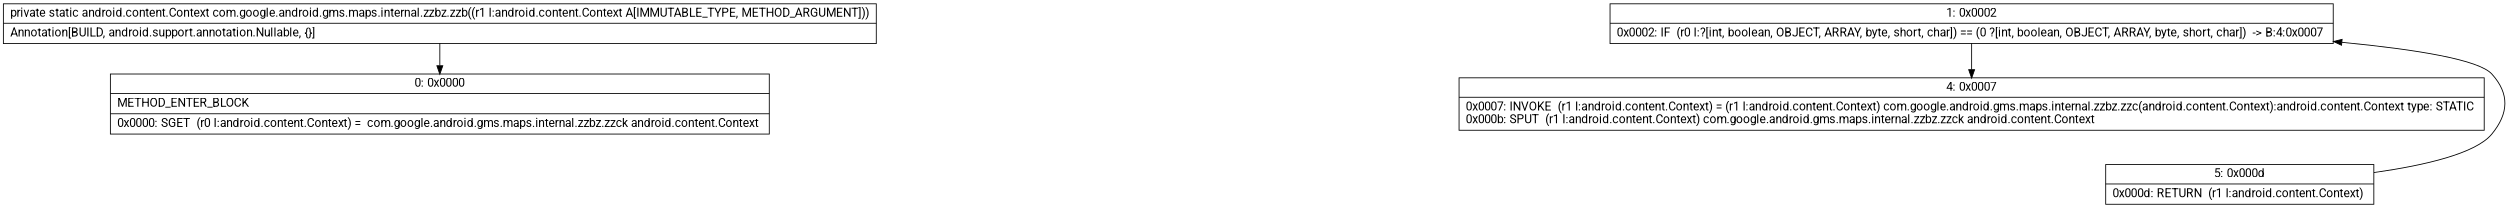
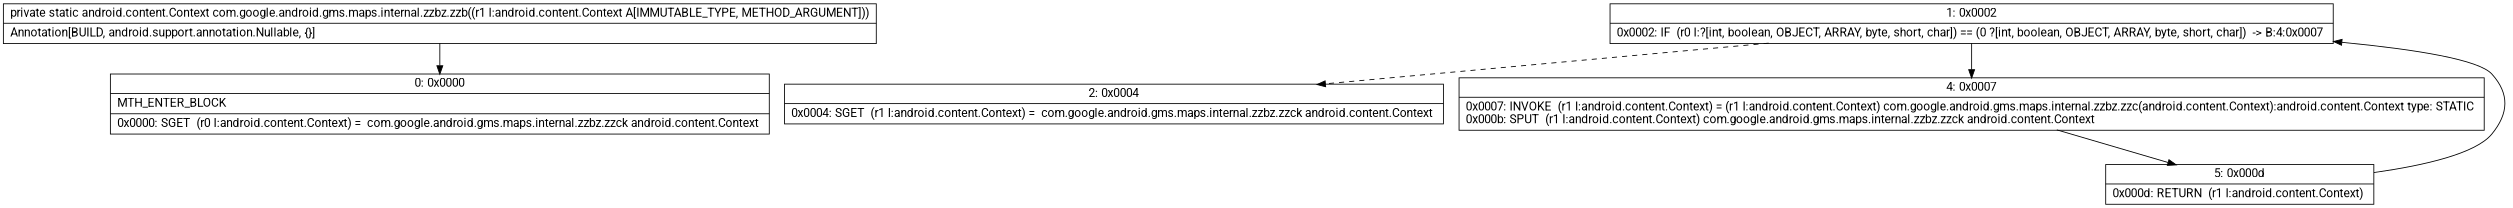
(184, 103) -> (172, 103)
none -> (1114, 104)
none -> (2112, 146)
